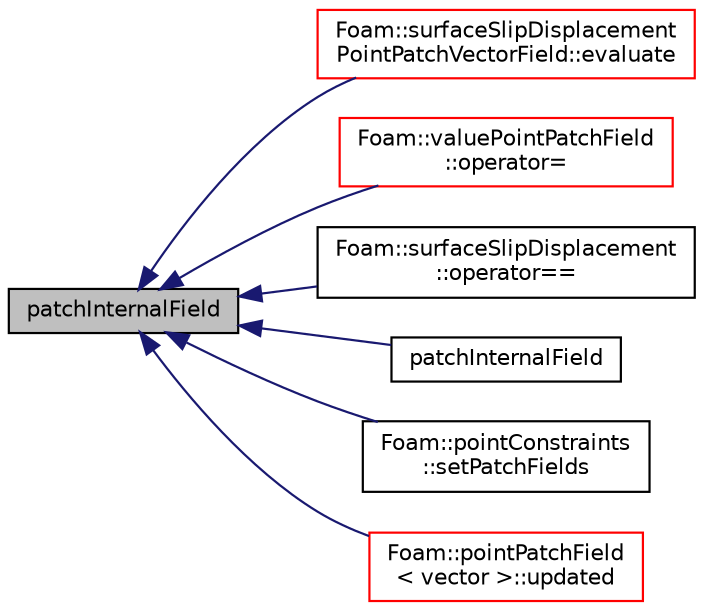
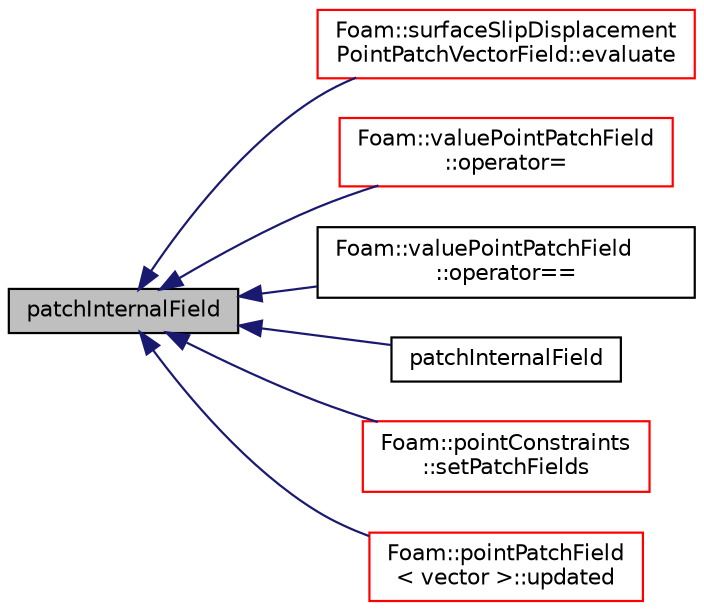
(506, 262) -> (506, 262)
(506, 457) -> (506, 457)
